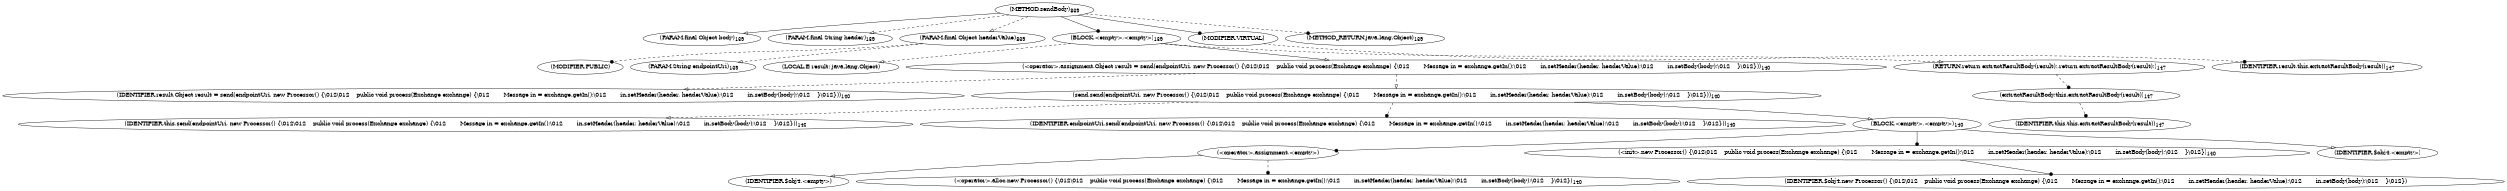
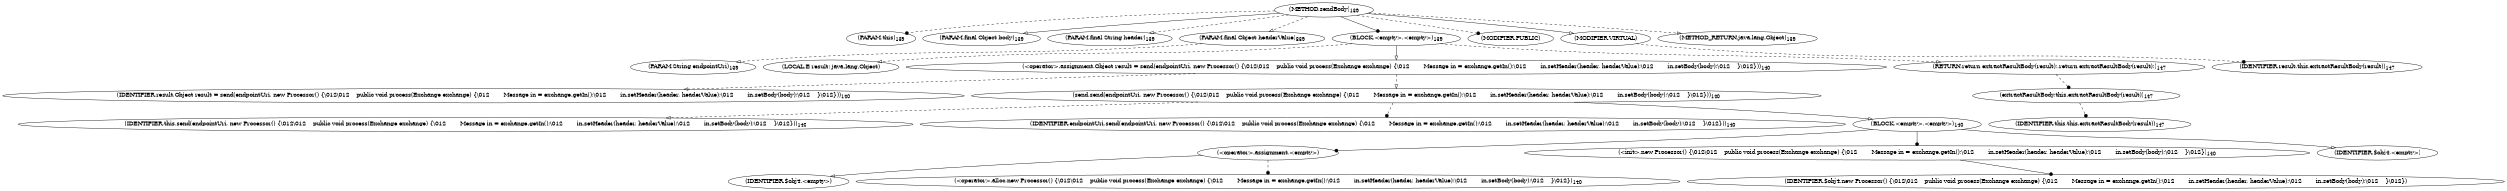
(1075, 9) -> (1354, 9)
(1196, 23) -> (1523, 22)
(1138, 24) -> (1468, 22)
none -> (881, 39)
(768, 51) -> (1417, 24)
